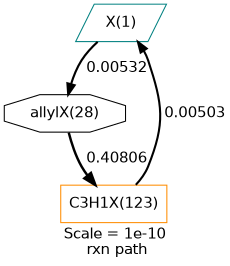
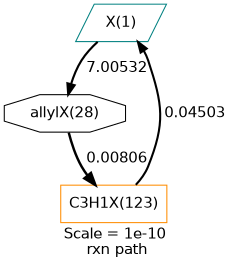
(115, 68) -> (115, 68)
(193, 113) -> (193, 113)
(115, 159) -> (115, 159)
